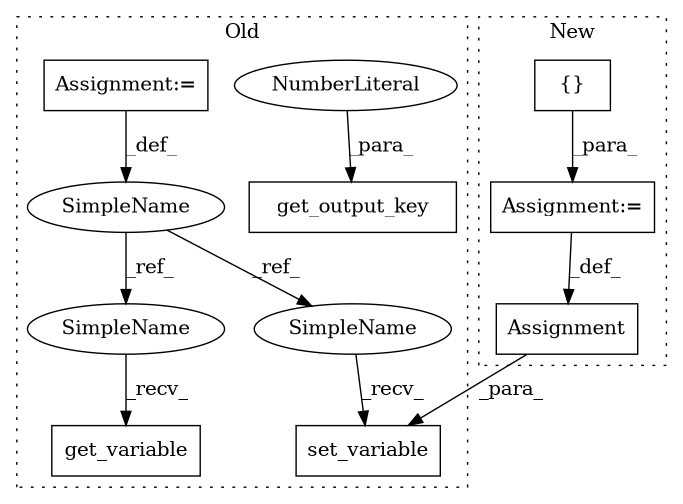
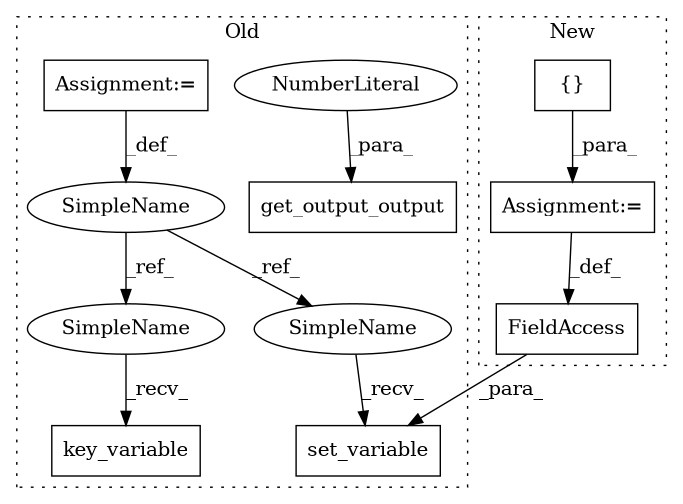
(353, 207) -> (353, 207)
(567, 329) -> (567, 329)
(126, 451) -> (126, 451)
